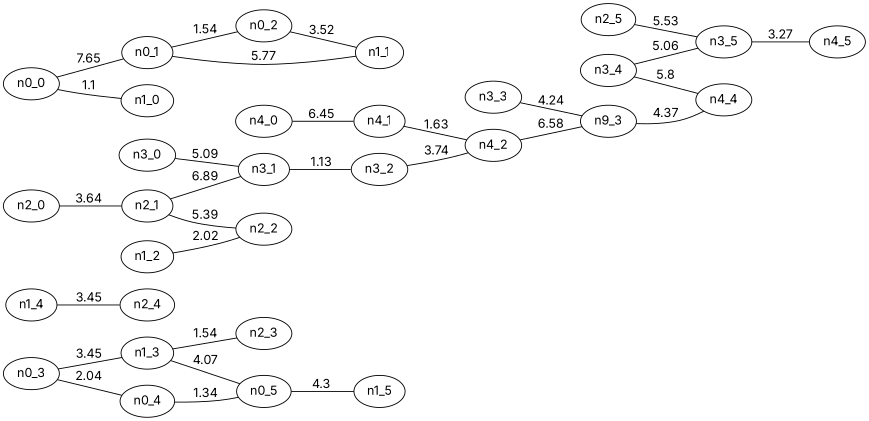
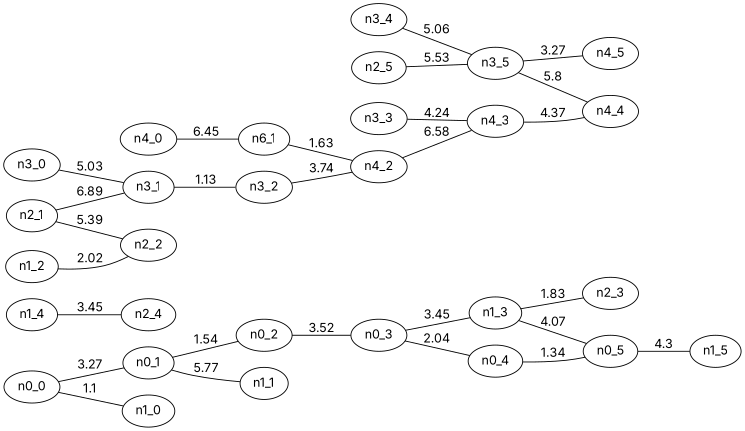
(323, 40) -> (321, 335)
(89, 59) -> (90, 365)
(666, 85) -> (553, 87)
(380, 121) -> (264, 139)
(608, 121) -> (495, 121)
(206, 155) -> (90, 167)
(31, 206) -> none
(206, 334) -> (553, 295)
